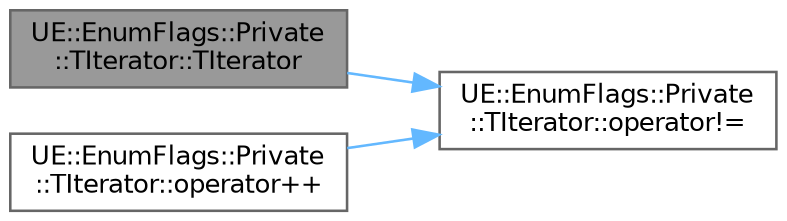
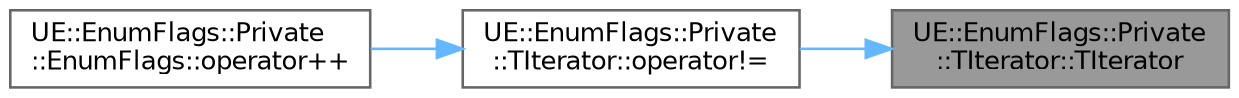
(380, 78) -> (833, 49)
(179, 172) -> (190, 49)
